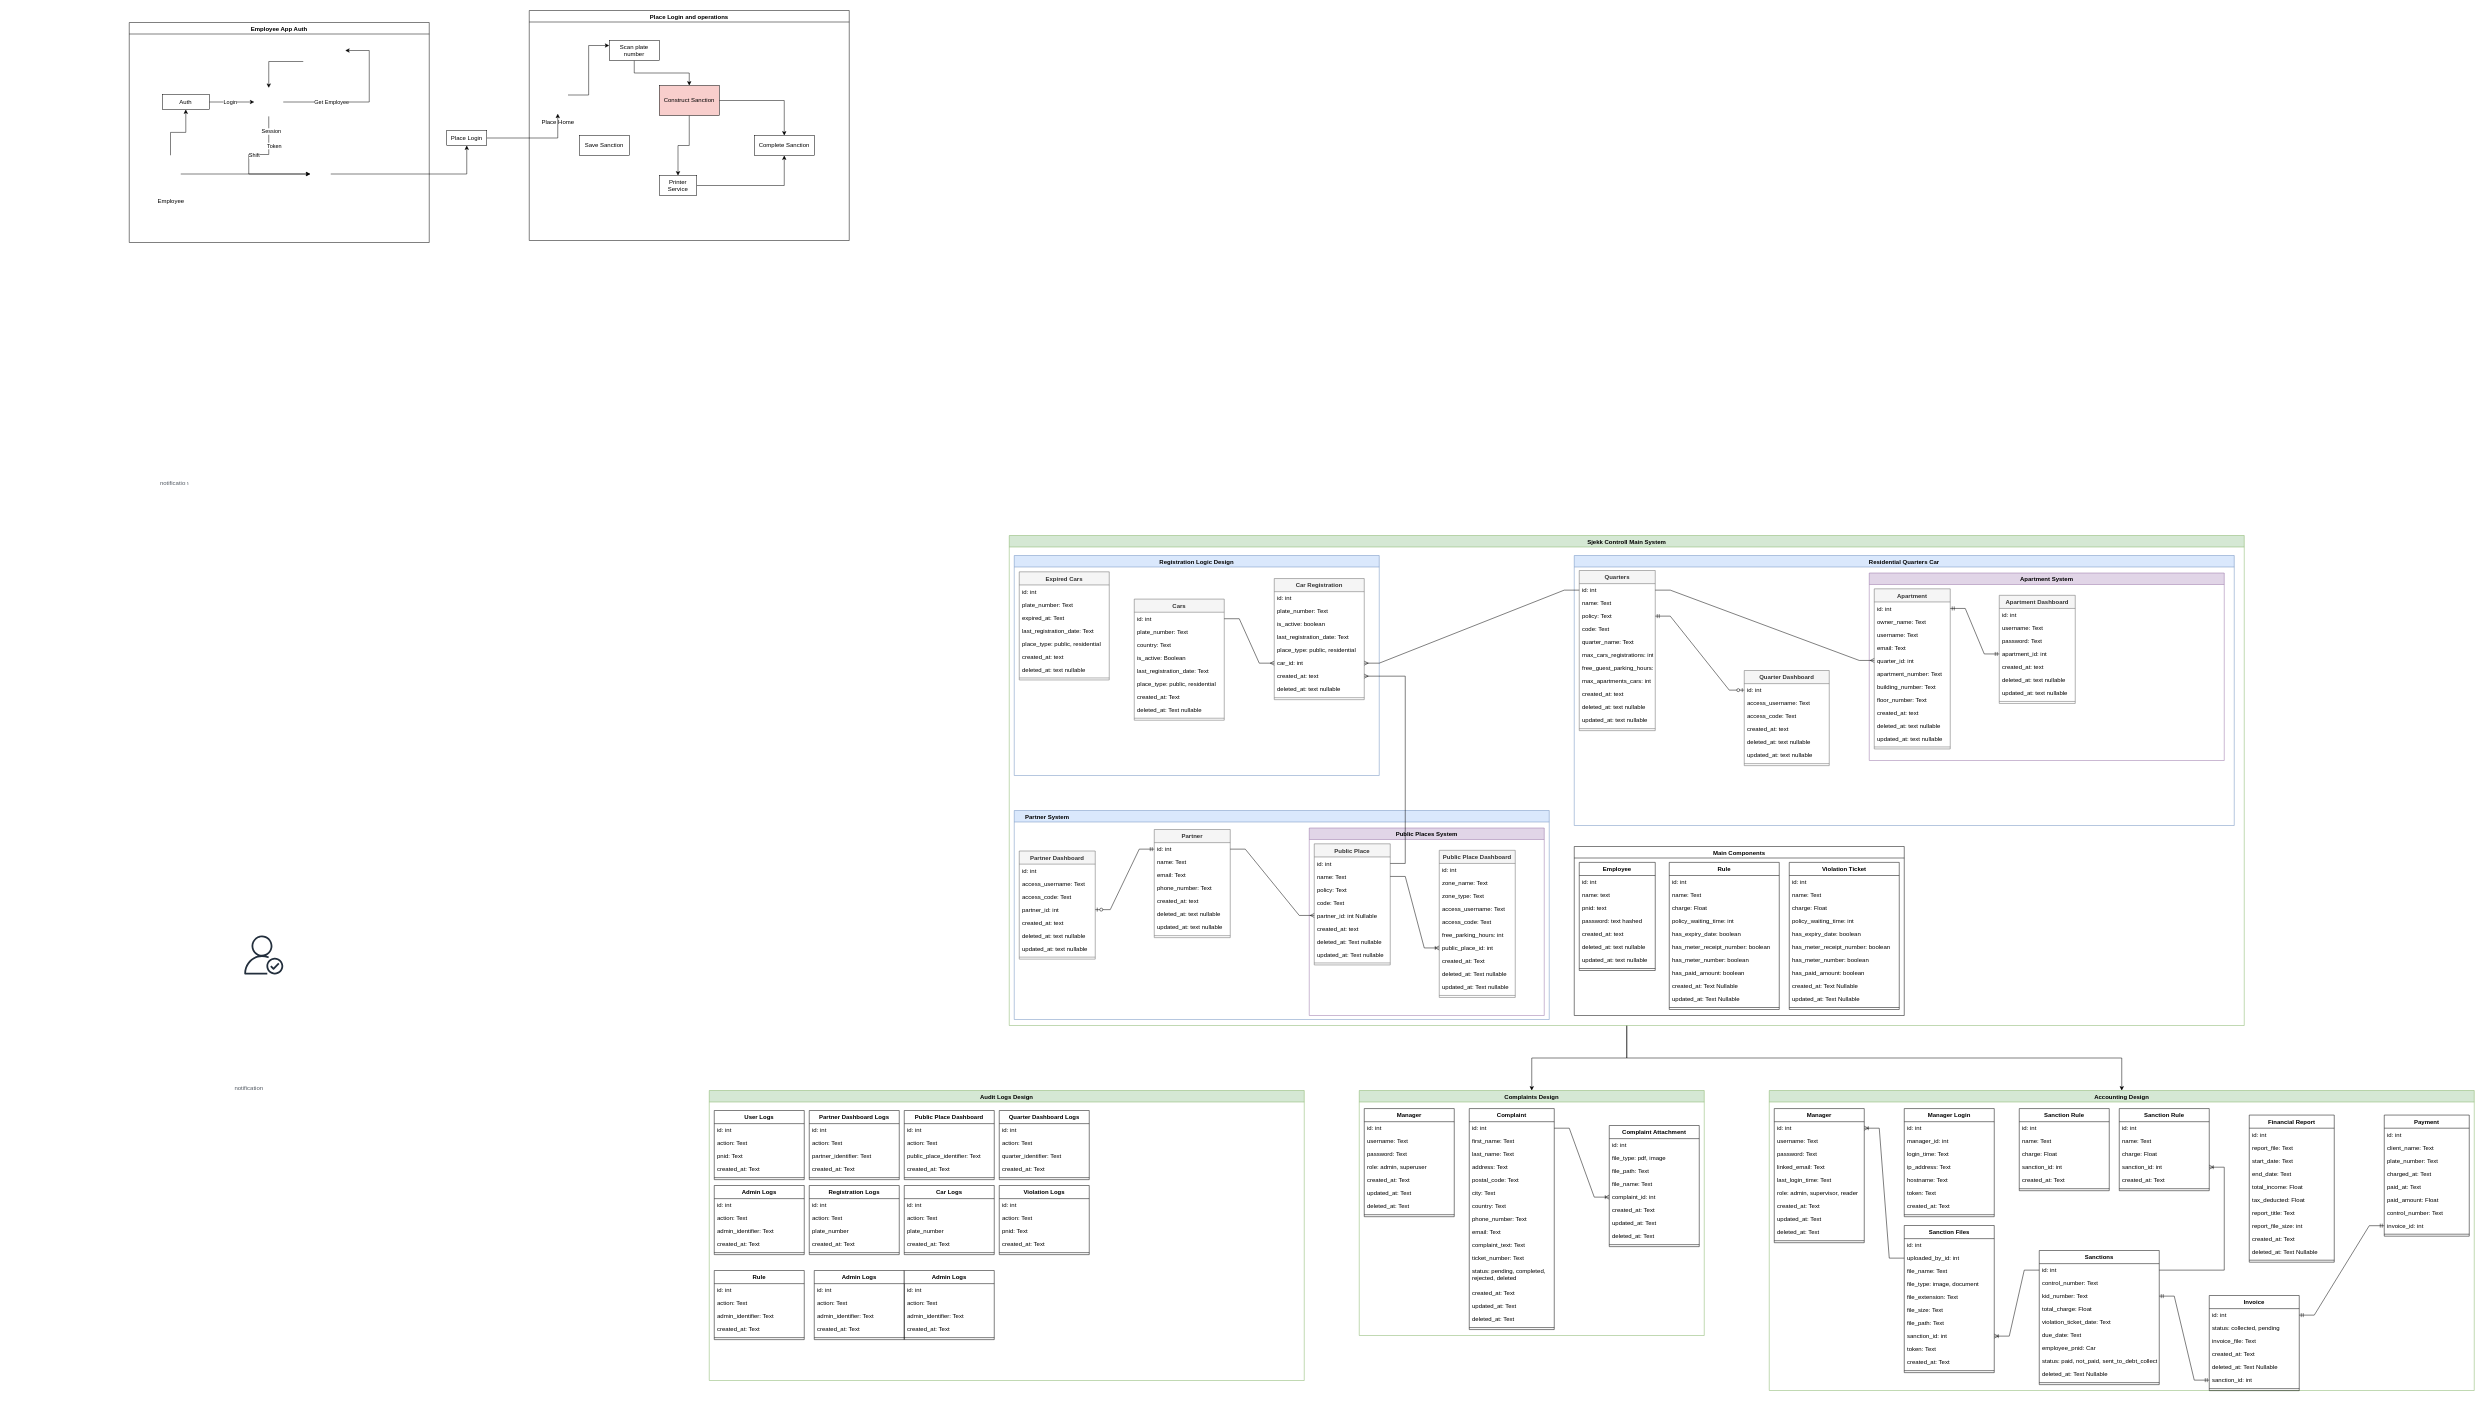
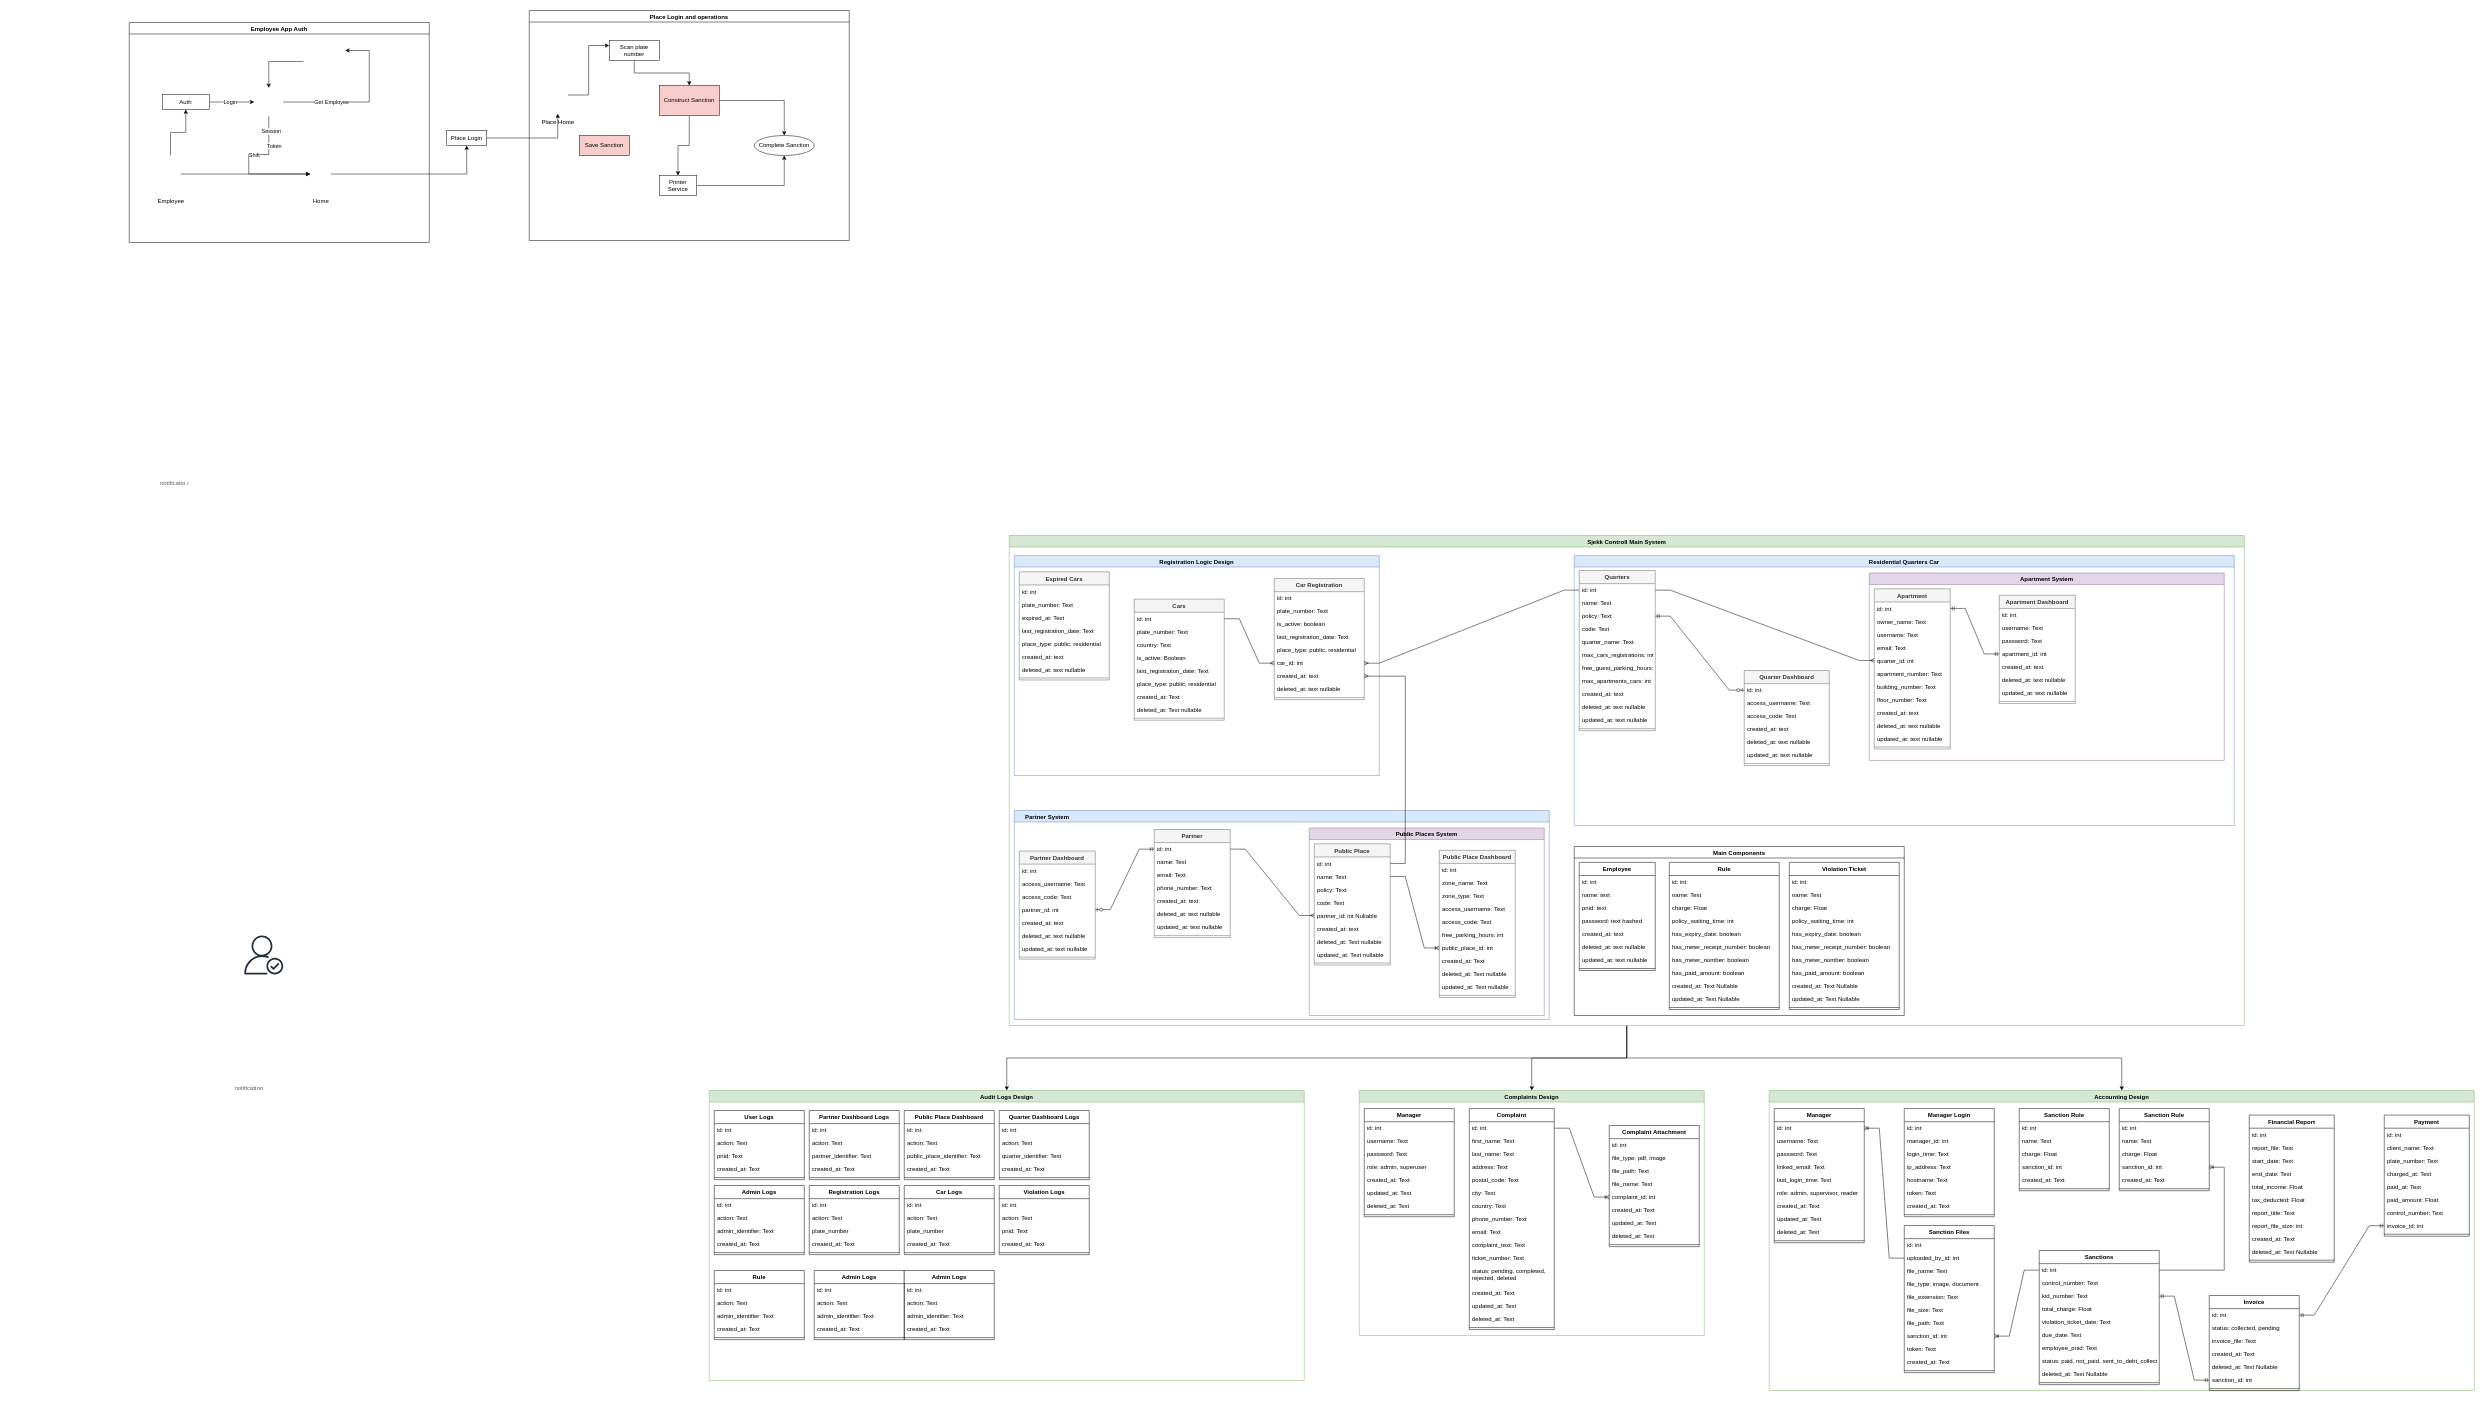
(604, 145) -> (604, 145)
(784, 145) -> (784, 145)
none -> (321, 201)
none -> (1007, 1085)
(2069, 1348) -> (2071, 1348)
